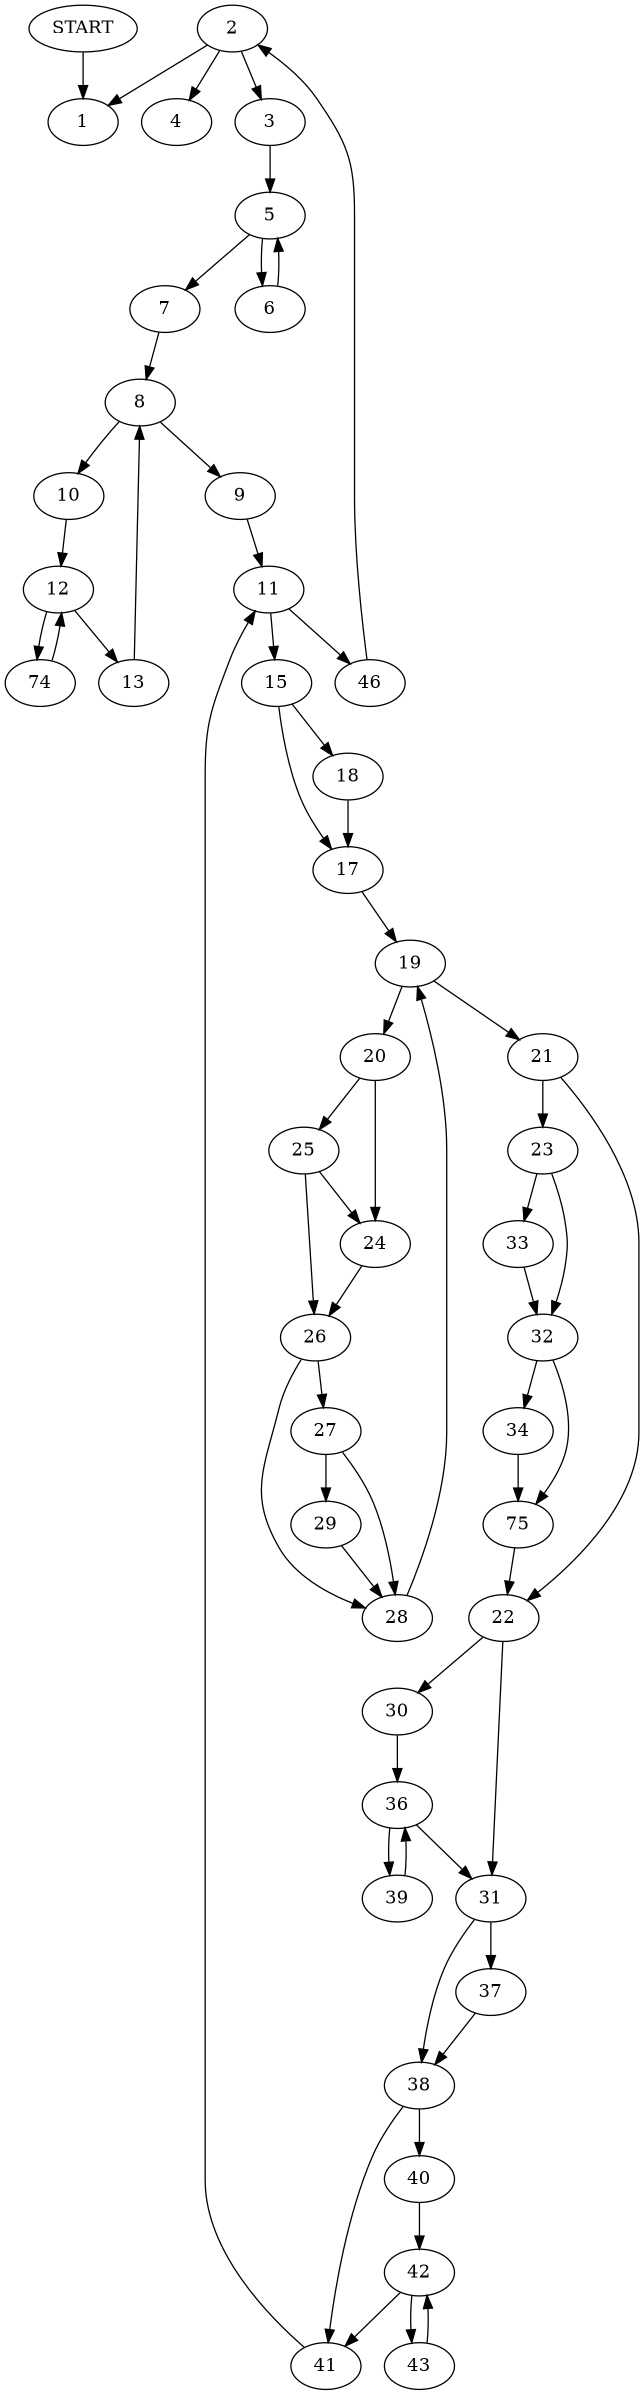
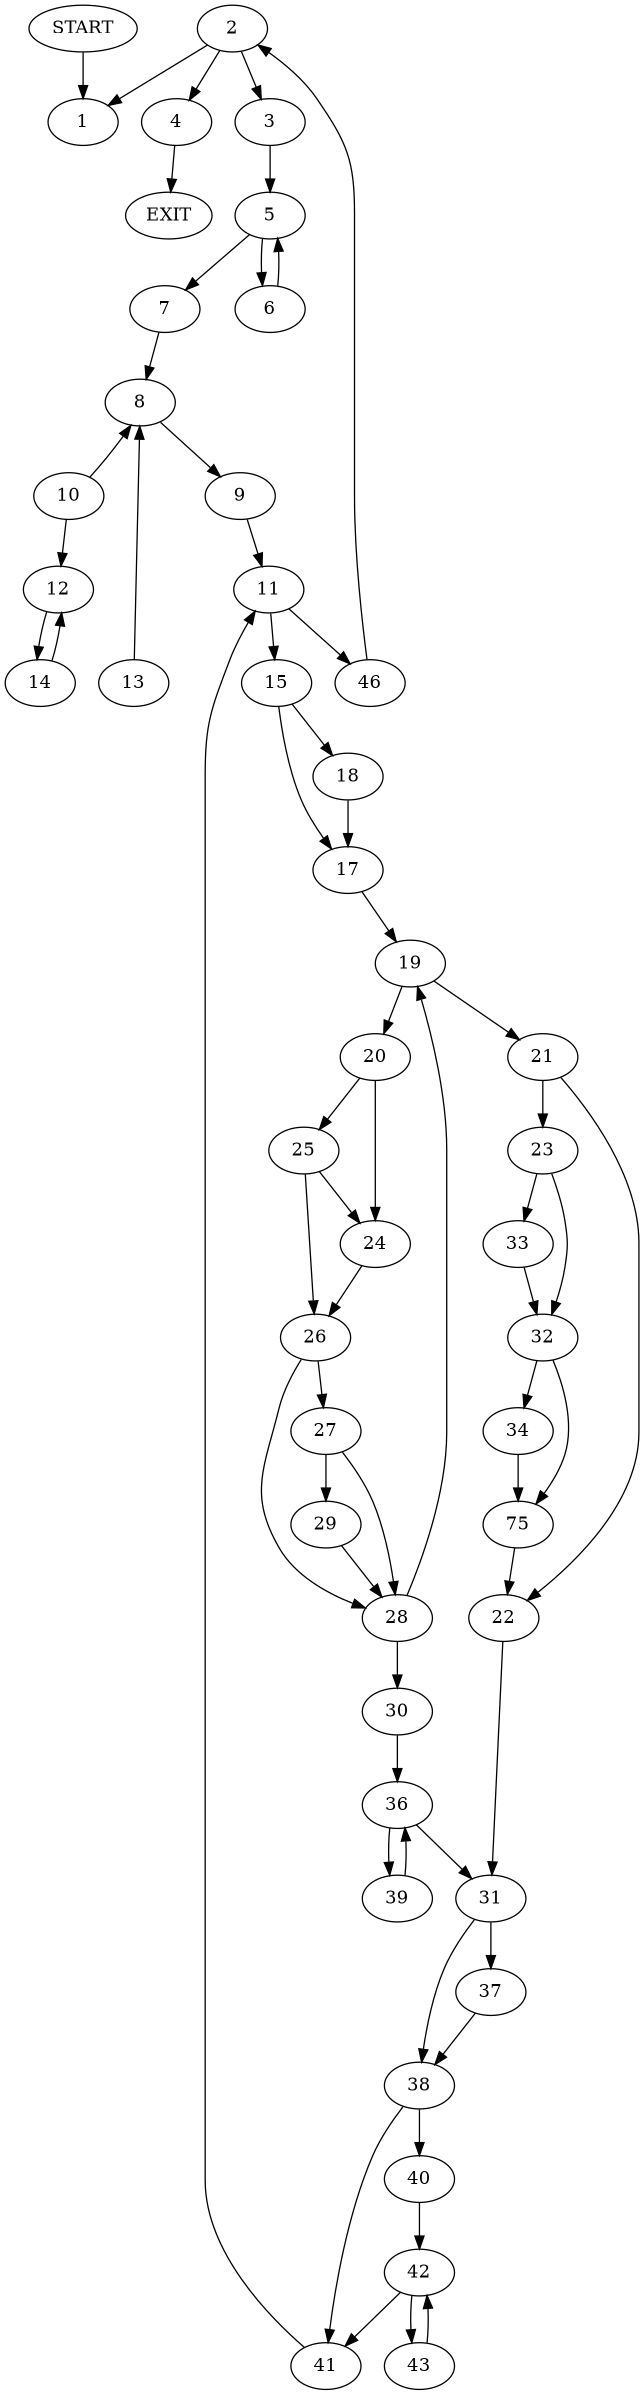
none -> (169, 216)
(102, 442) -> (107, 457)
(92, 631) -> none
(40, 683) -> (40, 683)
(456, 1661) -> (397, 1658)
